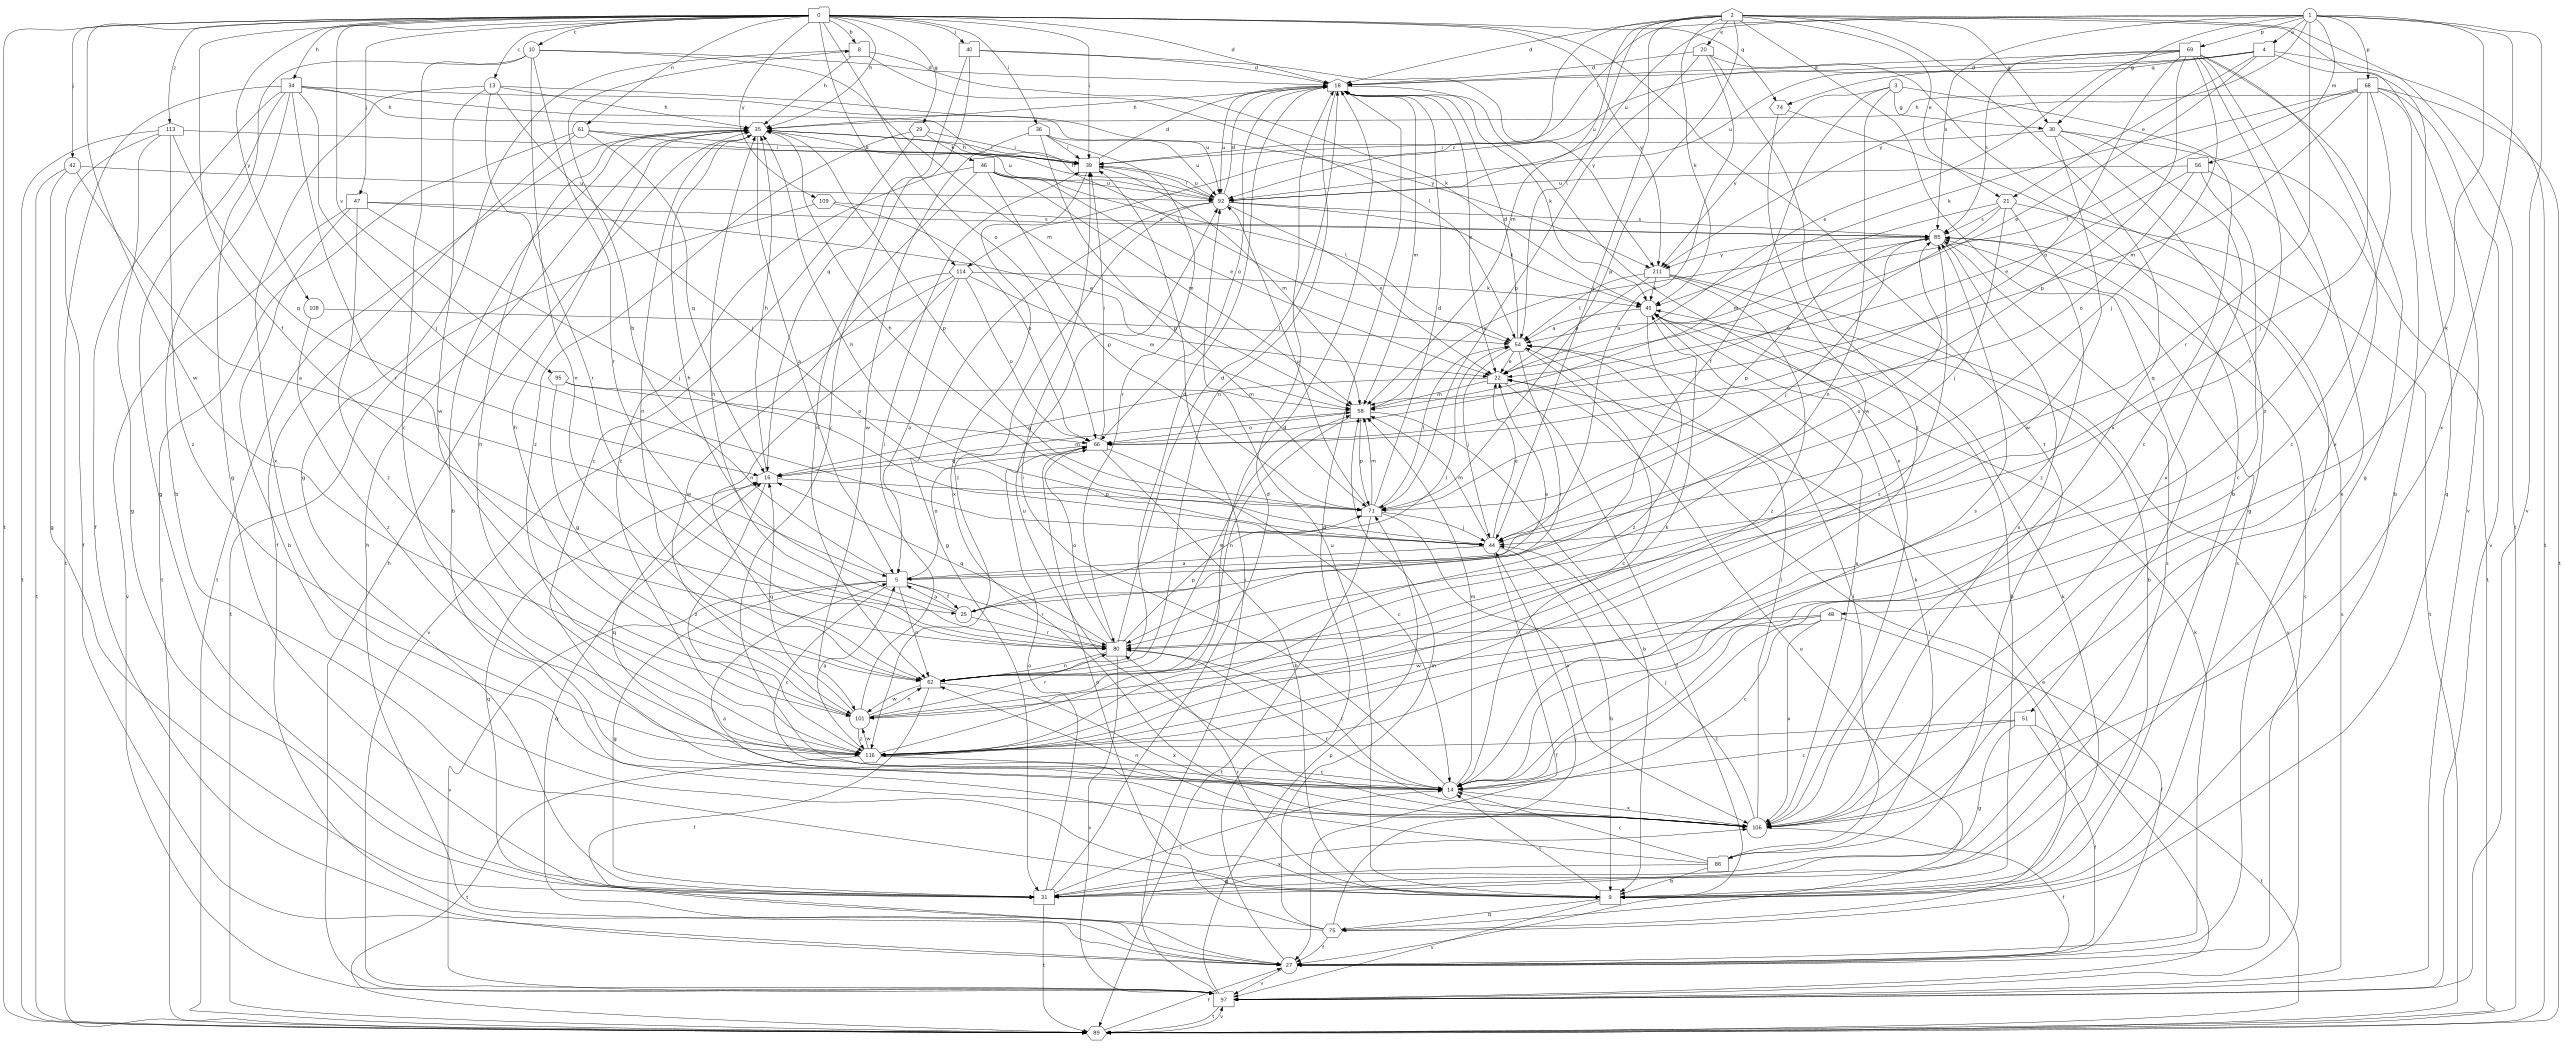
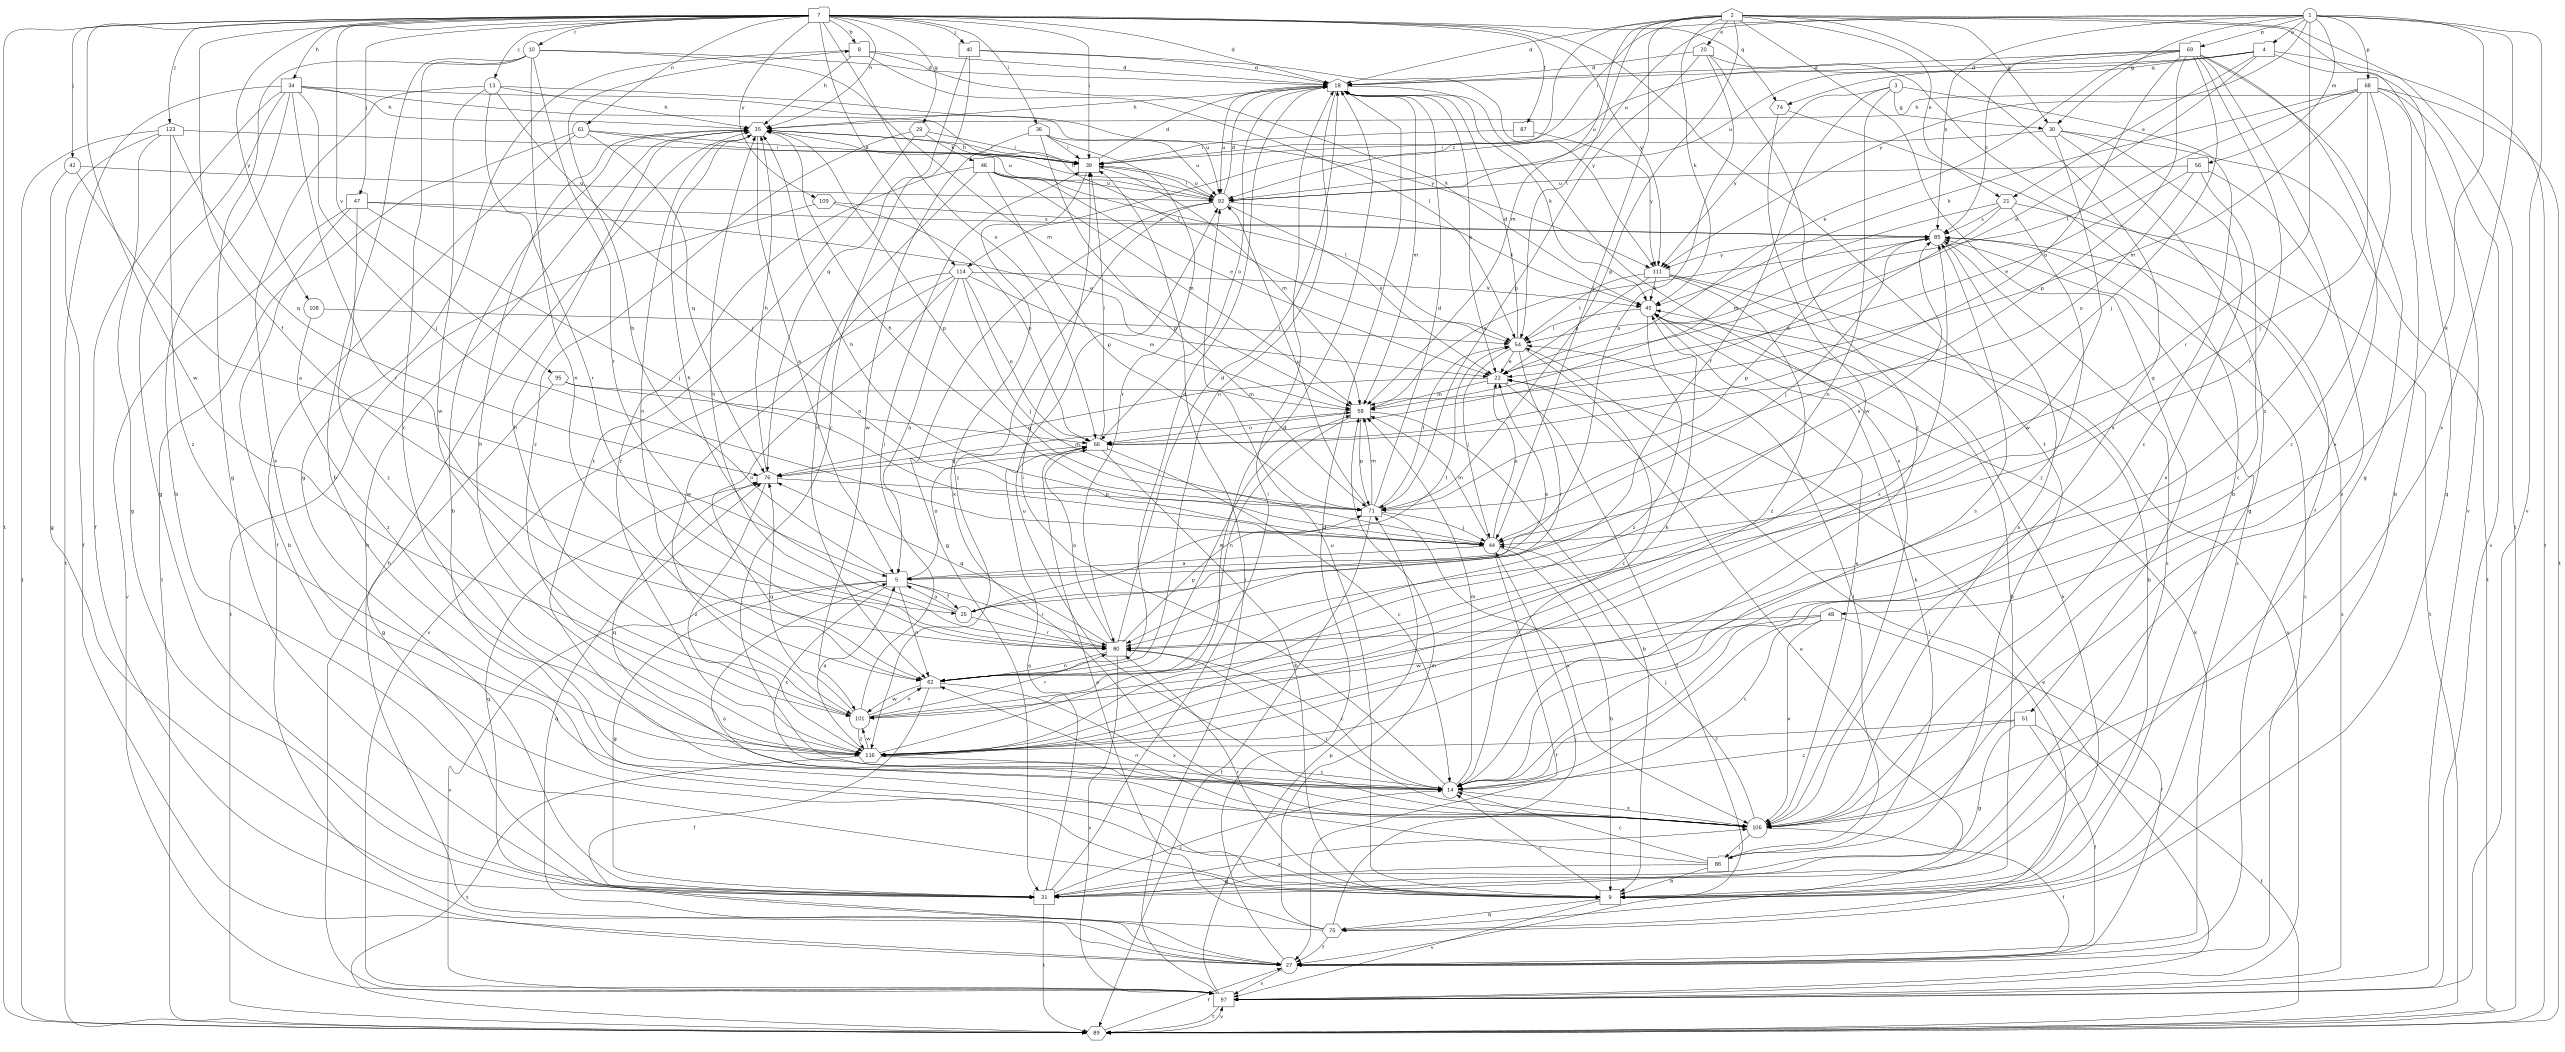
(819, 15) -> (819, 15)
none -> (1096, 69)
(171, 130) -> (171, 130)
none -> (1524, 130)
(1560, 218) -> none
(1657, 272) -> (1657, 272)
(1554, 328) -> (1554, 328)
(1818, 445) -> (1173, 479)
(767, 478) -> (767, 478)
(1268, 494) -> (1268, 494)
(1784, 507) -> (1739, 845)
(649, 602) -> (510, 813)
none -> (642, 773)
(201, 867) -> none
(39, 1010) -> none
